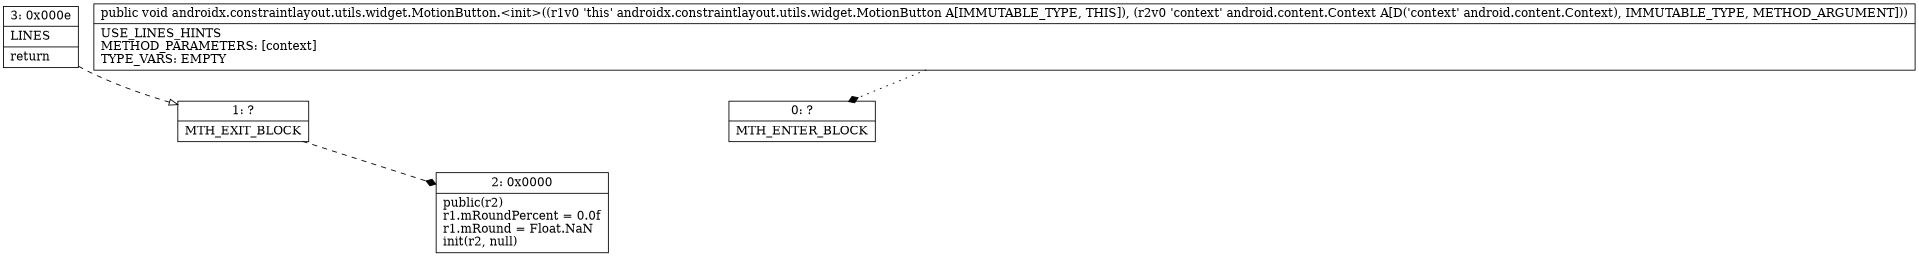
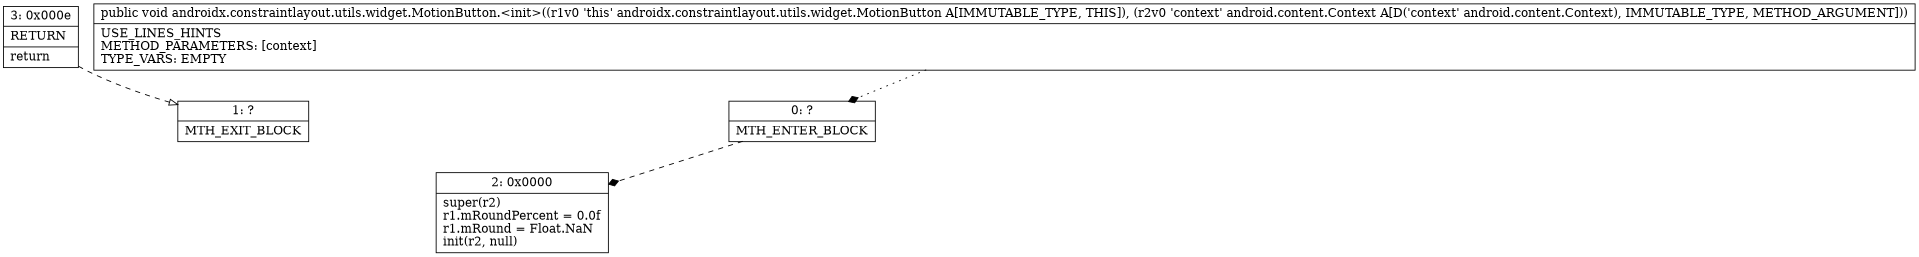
(31, 36) -> (38, 36)
(364, 161) -> (681, 161)
(473, 203) -> (472, 203)
